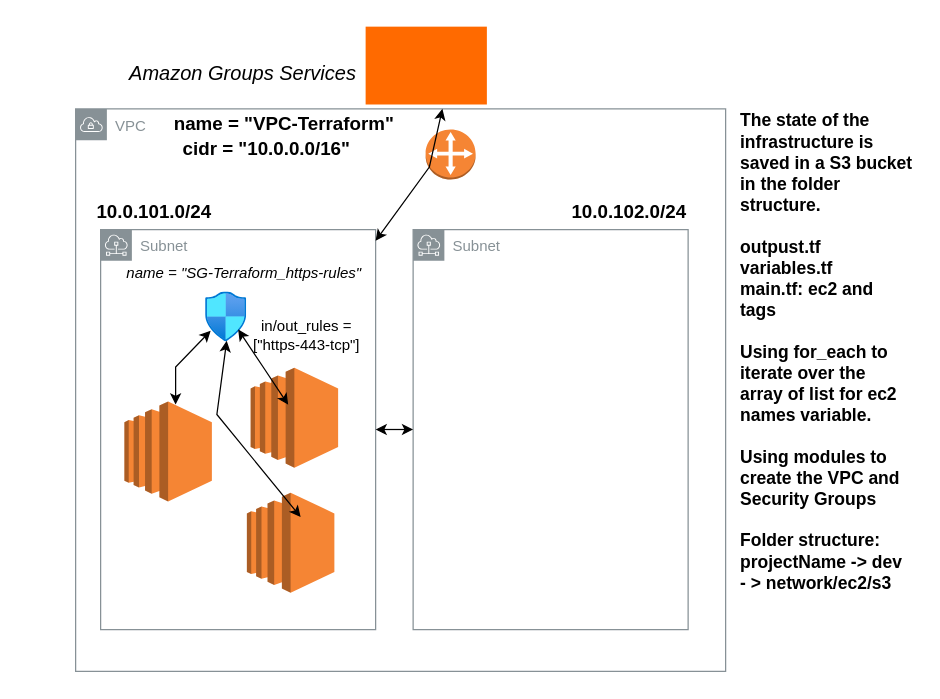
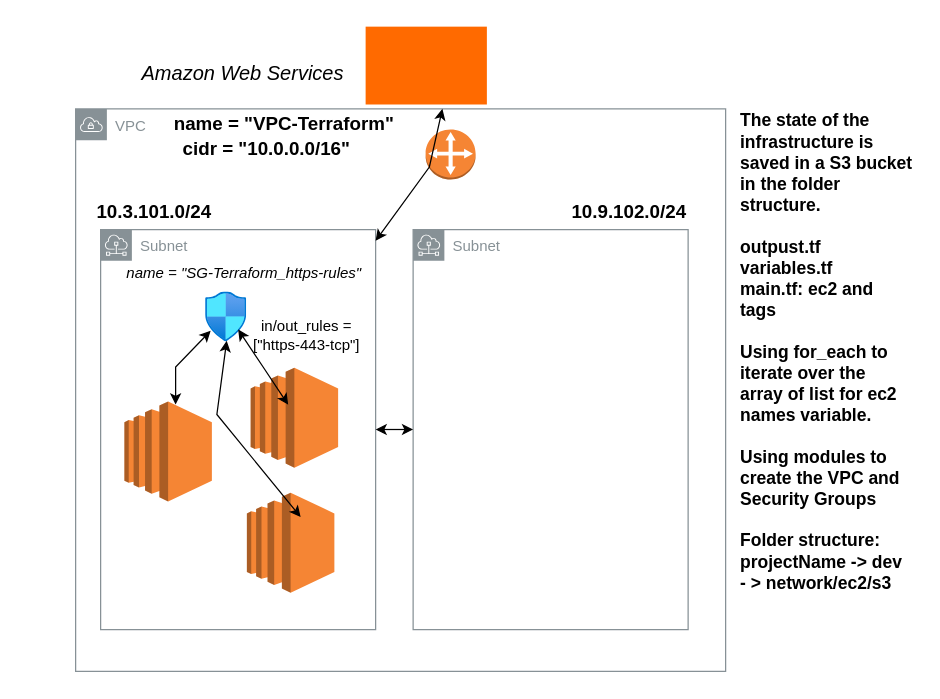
(243, 73) -> (243, 73)
(154, 211) -> (154, 211)
(629, 211) -> (629, 211)
